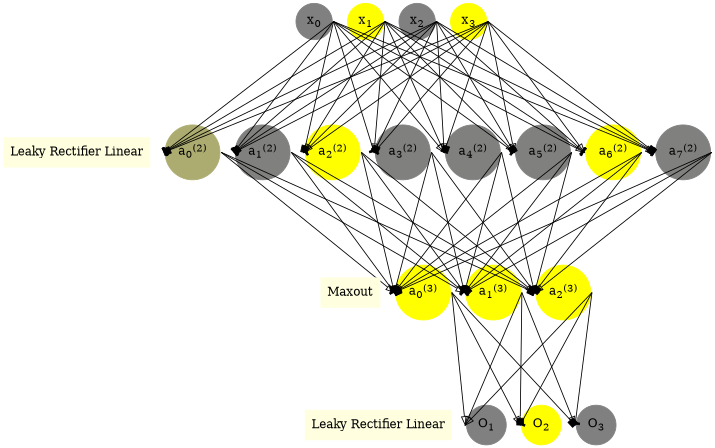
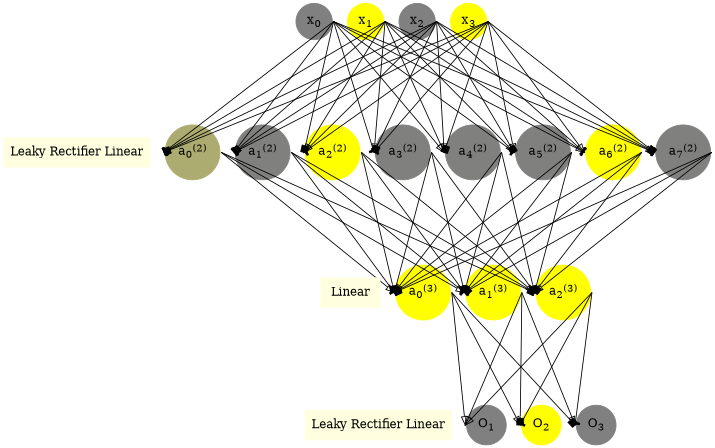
(350, 293) -> (350, 293)
